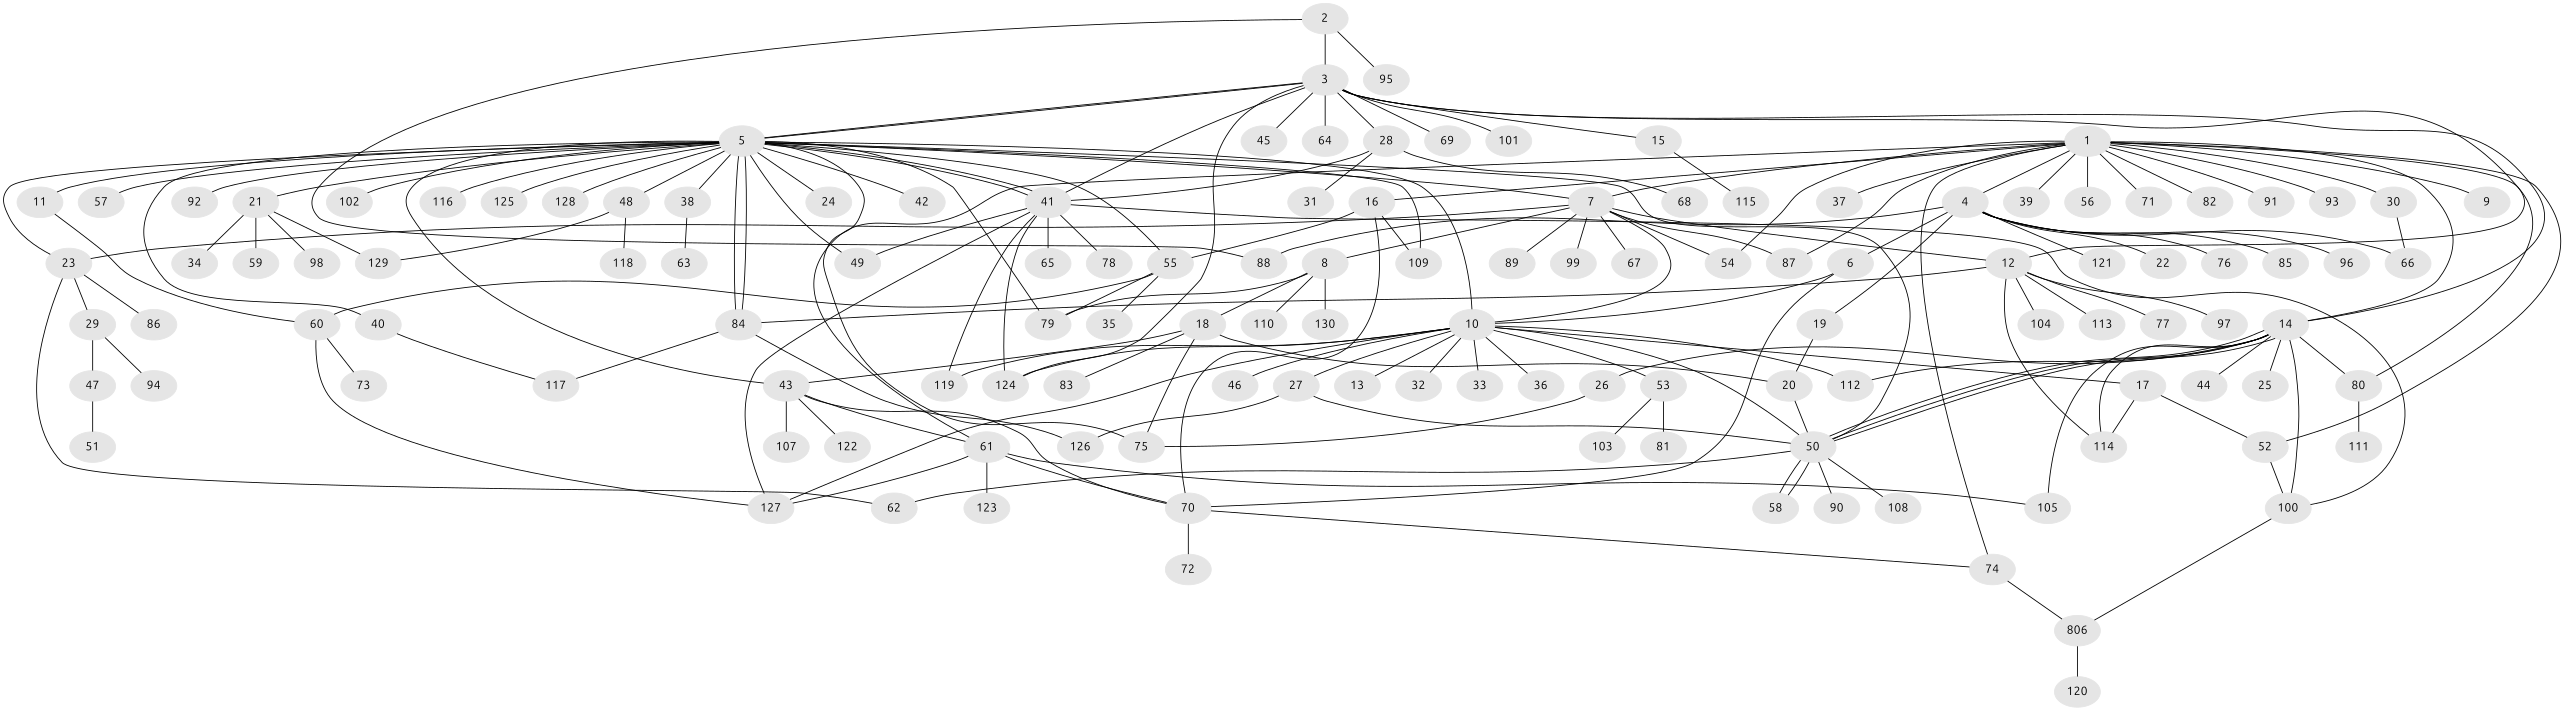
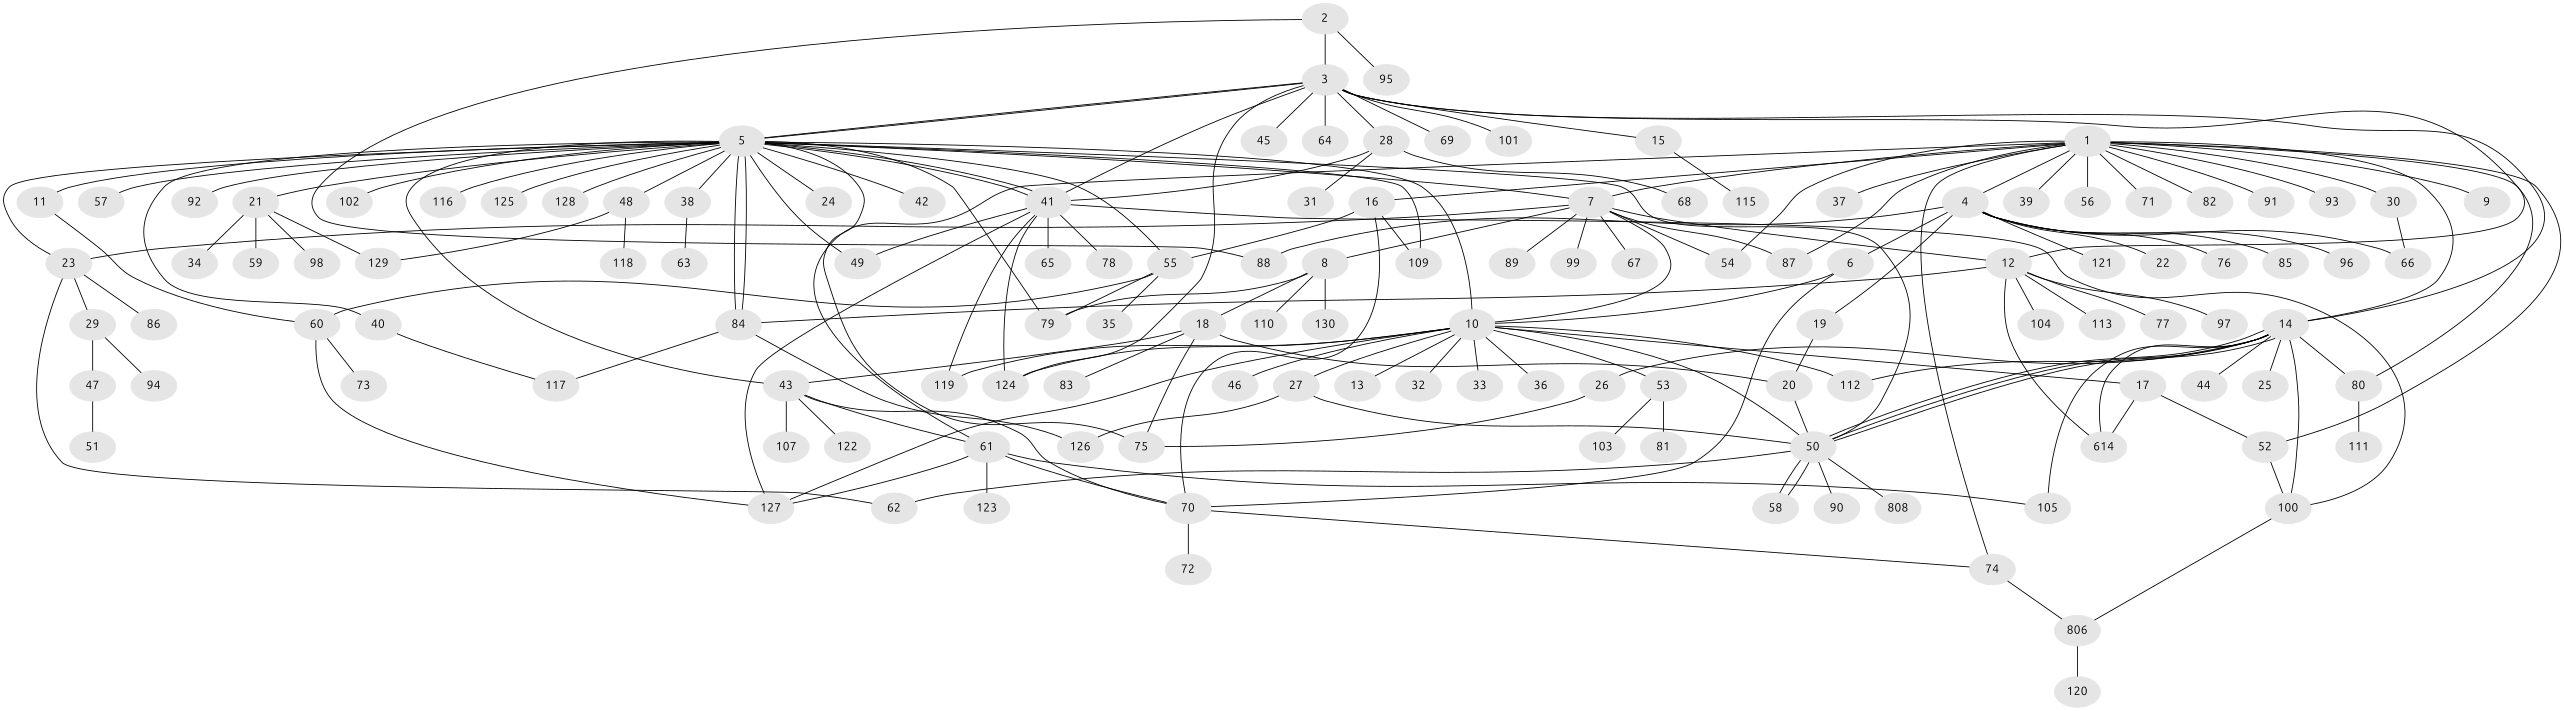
(2104, 447) -> (2104, 447)
(1898, 508) -> (1898, 508)
